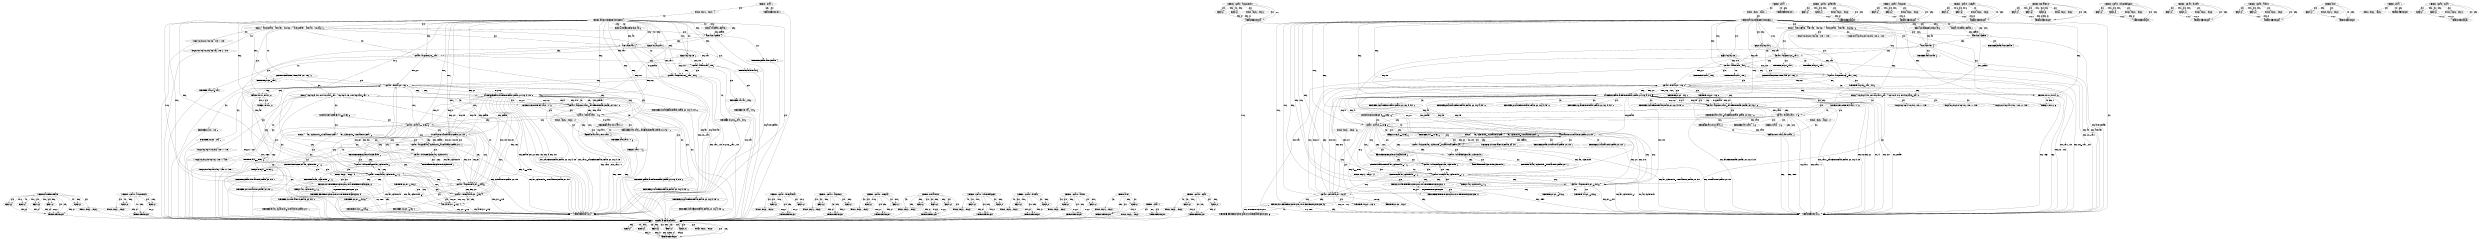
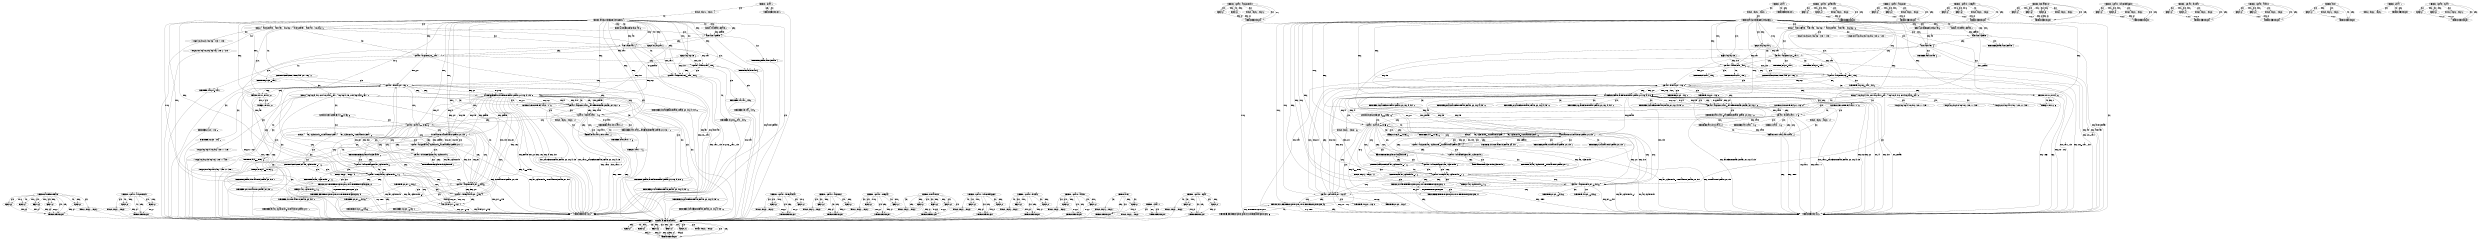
none -> (1789, 105)
(447, 199) -> (447, 199)
(465, 201) -> none
